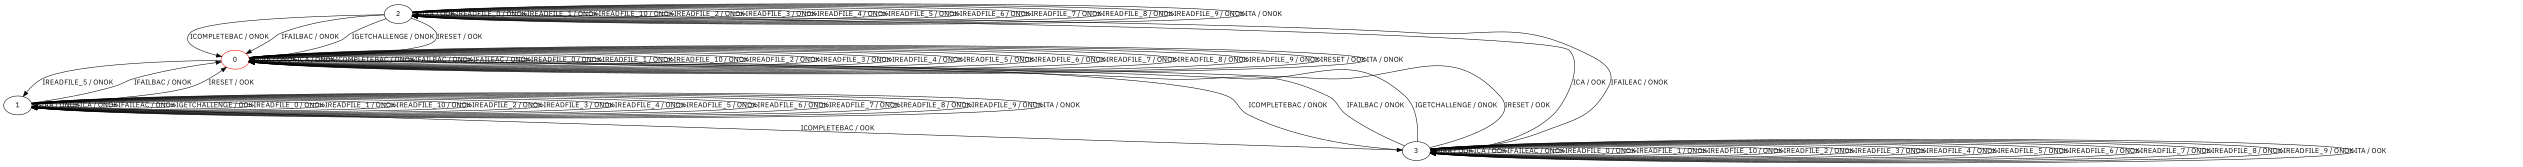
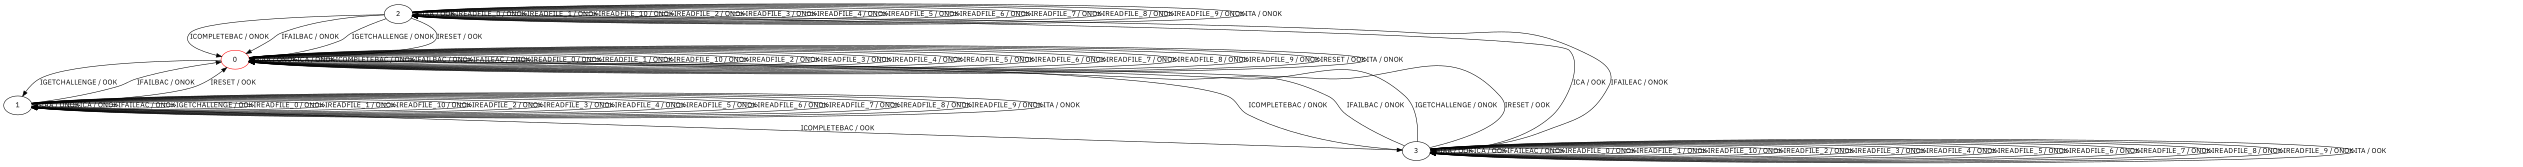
(78, 83) -> (79, 83)
